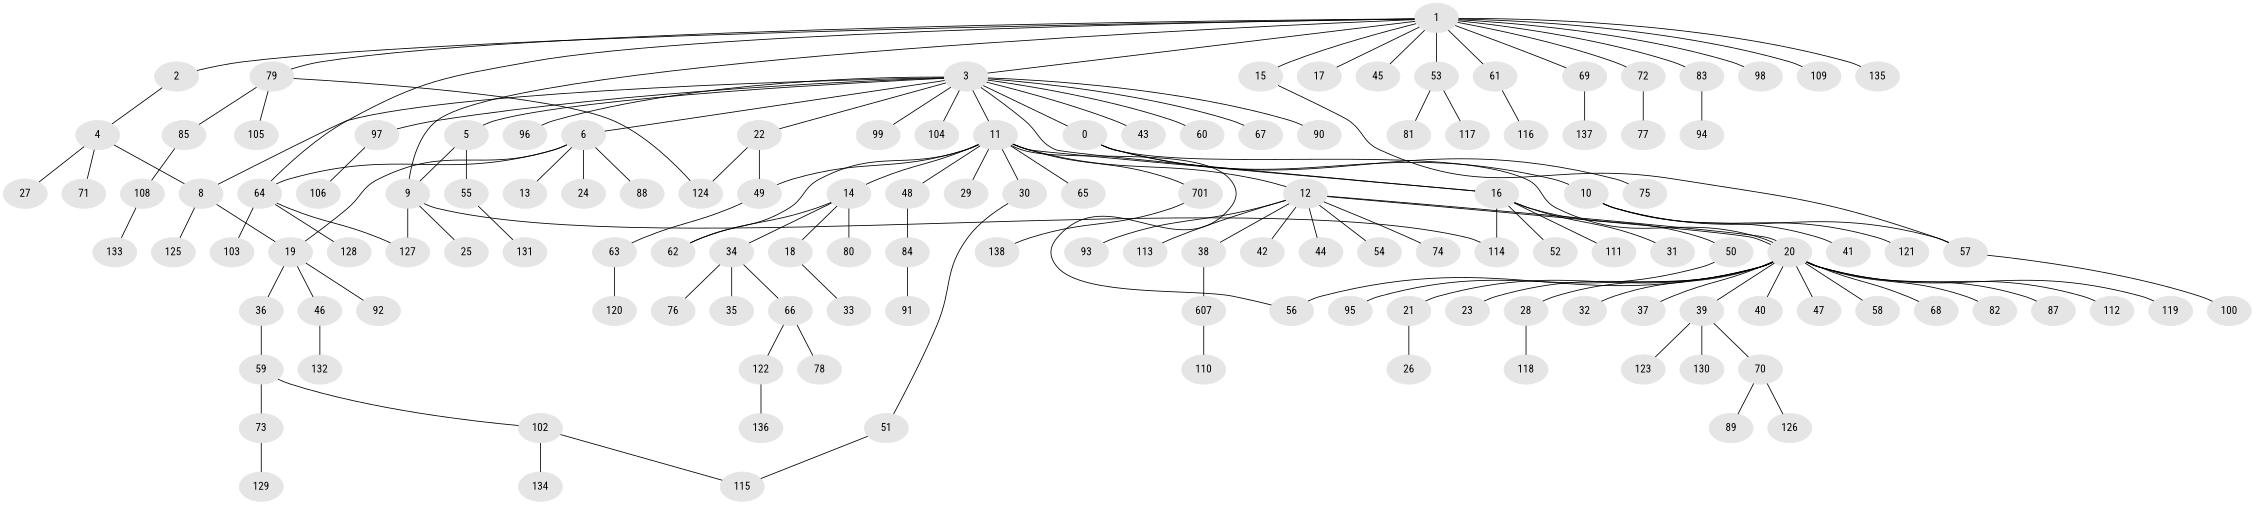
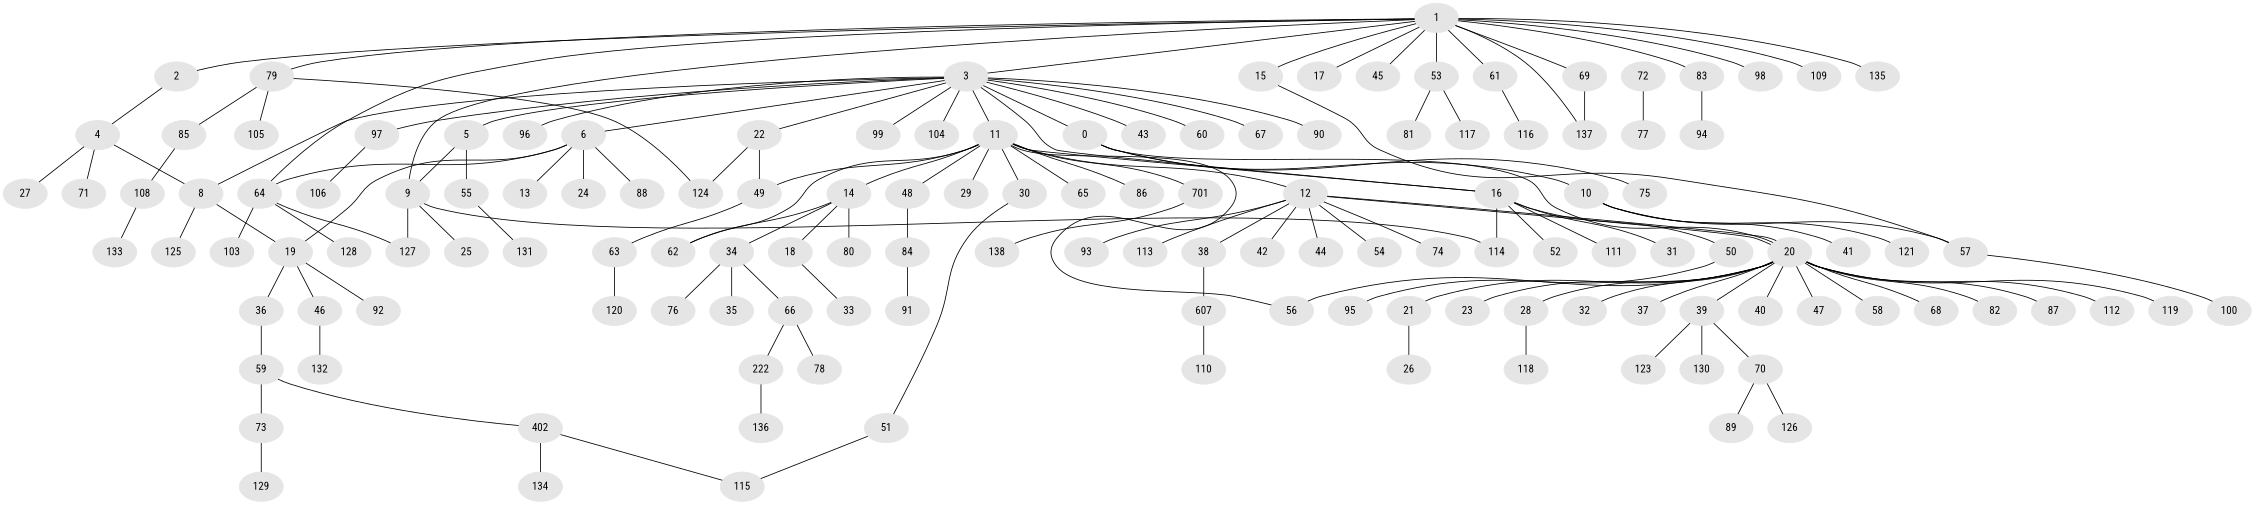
(1543, 41) -> (1525, 62)
none -> (1142, 194)
(761, 370) -> (761, 370)
(540, 428) -> (540, 428)
